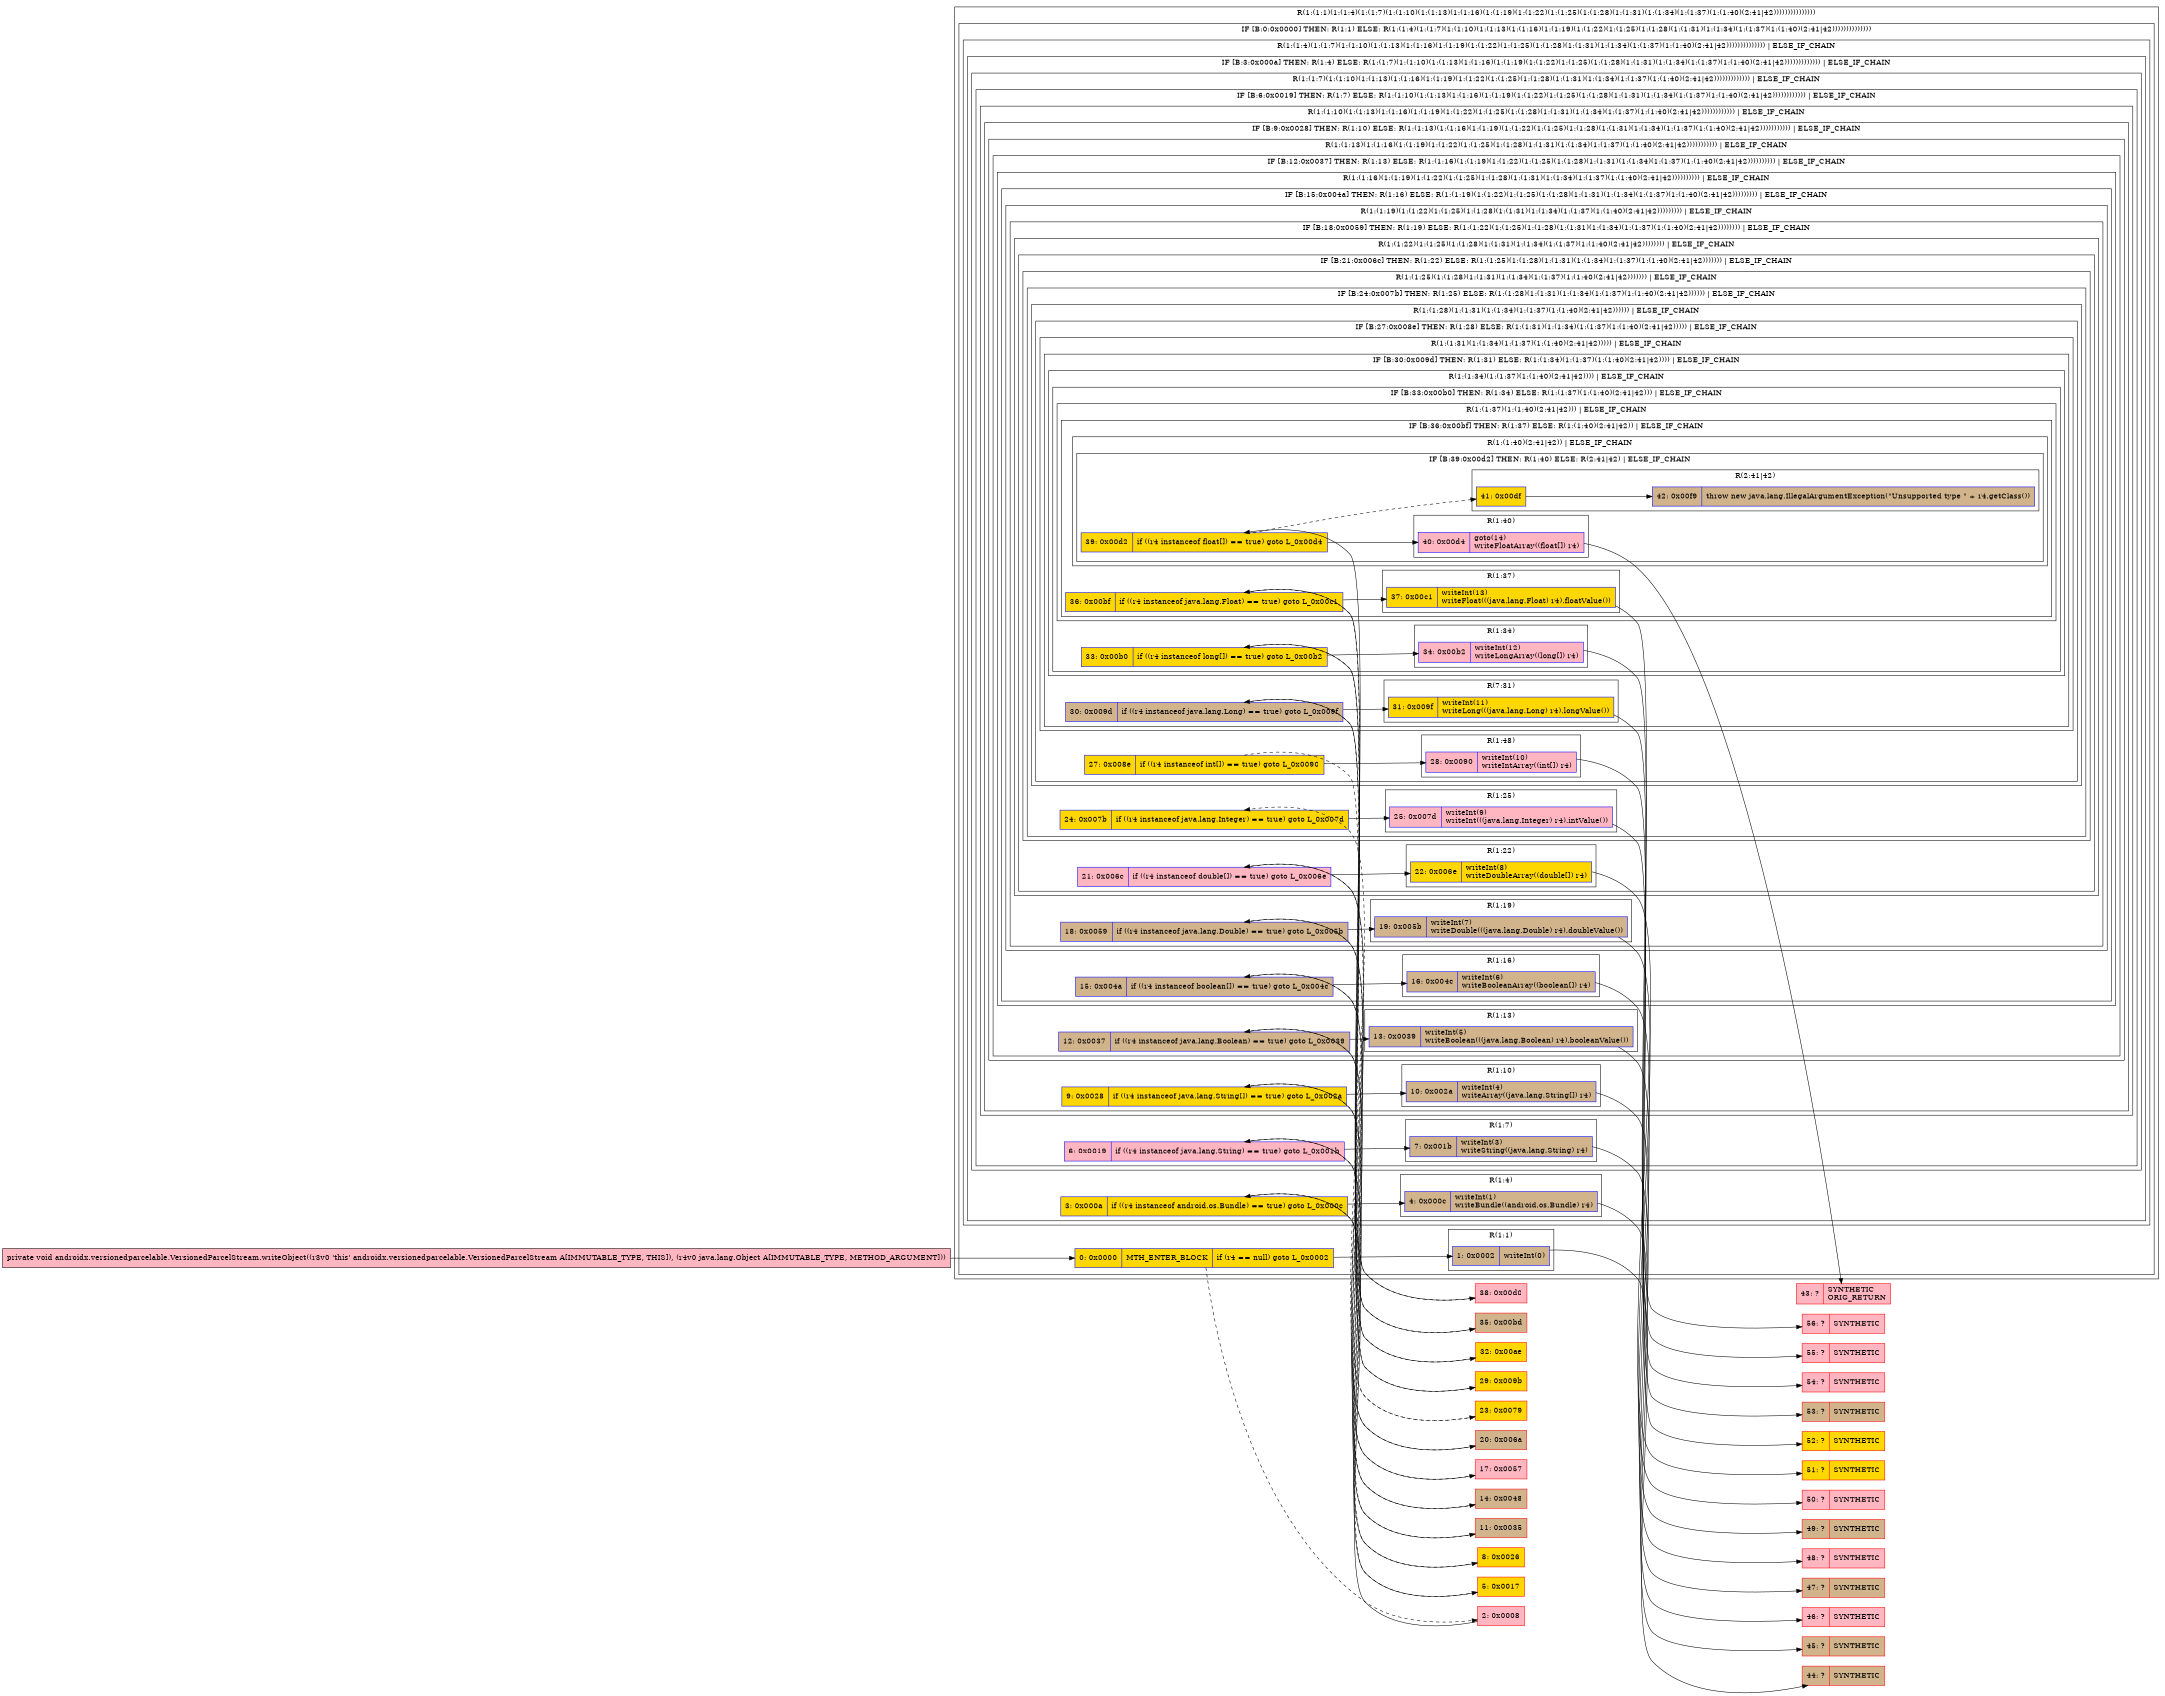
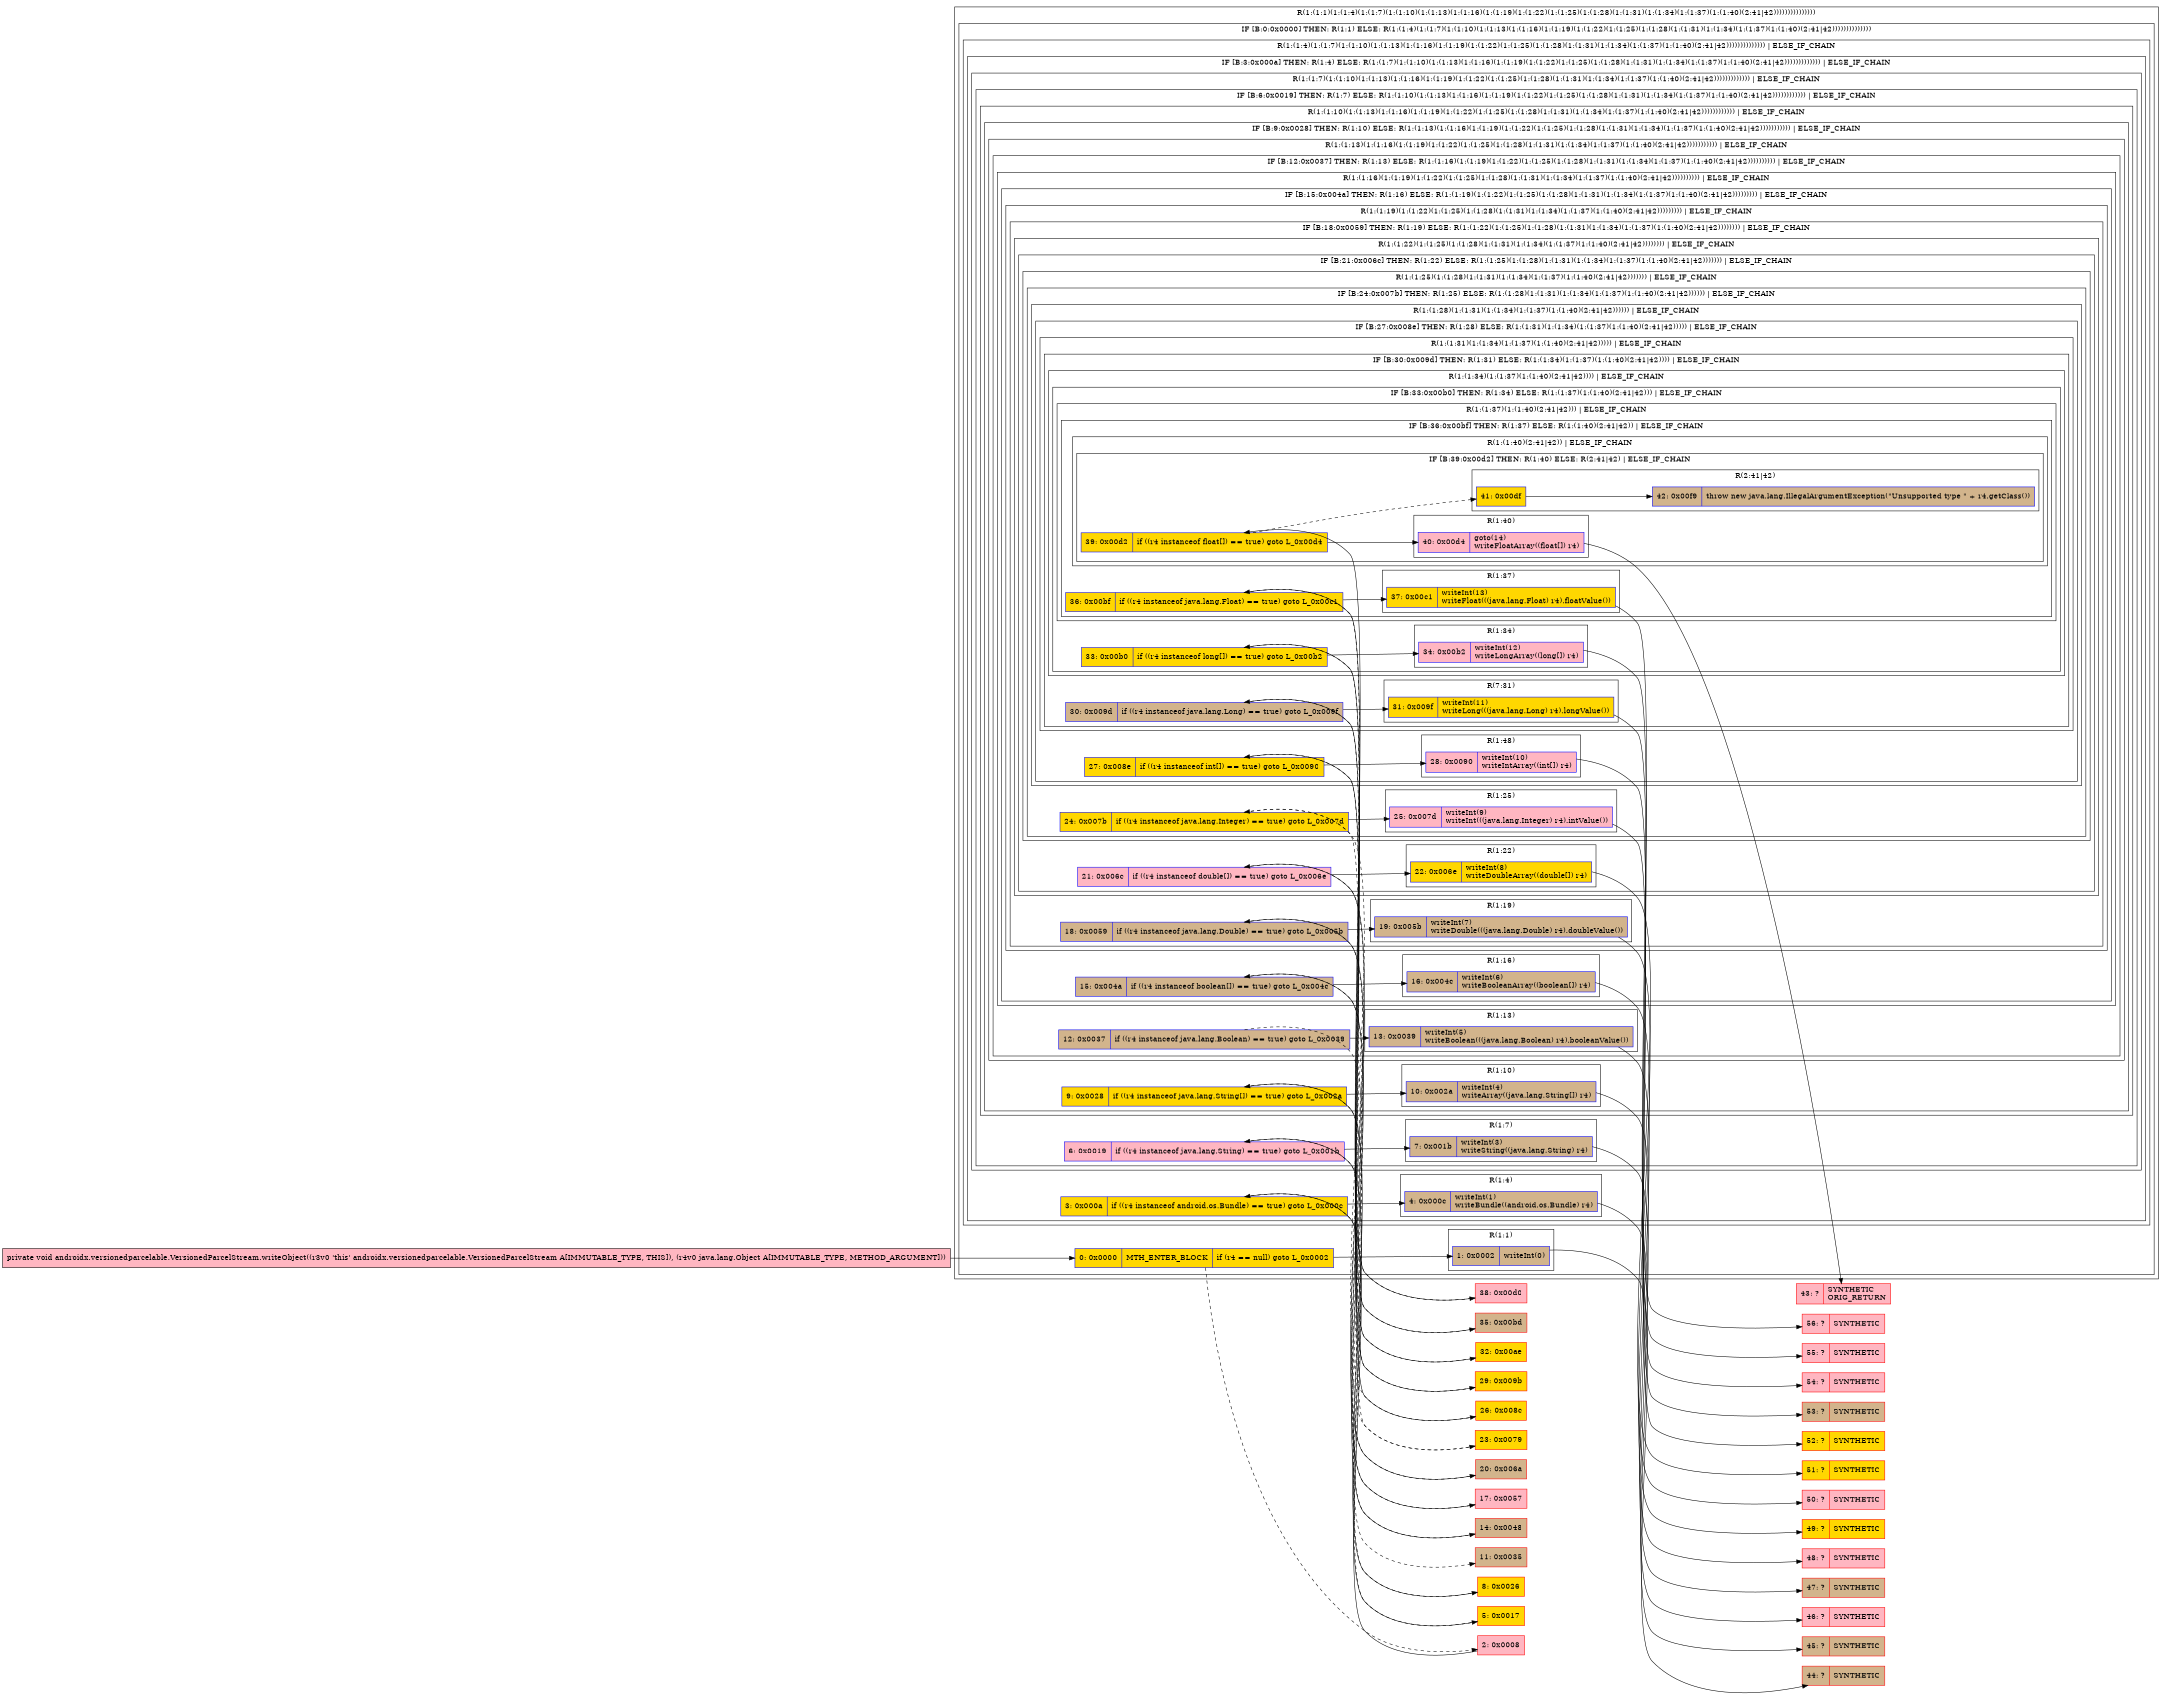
(1357, 1289) -> none
none -> (1501, 1411)
(1843, 1529) -> (1843, 1529)
